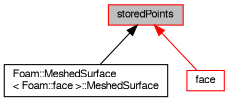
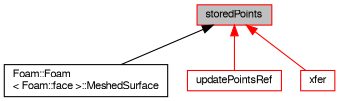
(86, 81) -> (86, 81)
(206, 81) -> (318, 81)
none -> (234, 81)
